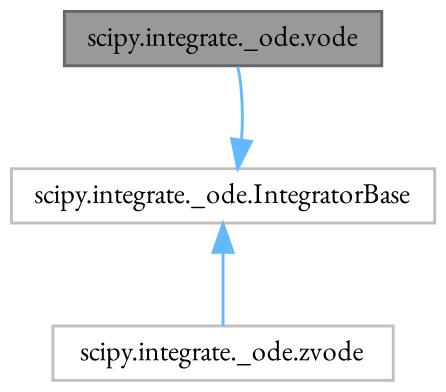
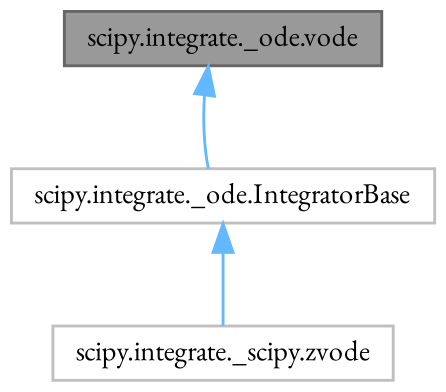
(242, 103) -> (204, 132)
(223, 353) -> (223, 353)
